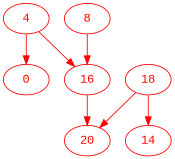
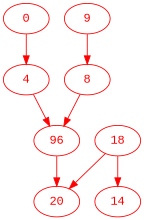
none -> (87, 19)
(26, 45) -> (26, 45)
(87, 80) -> (57, 141)
